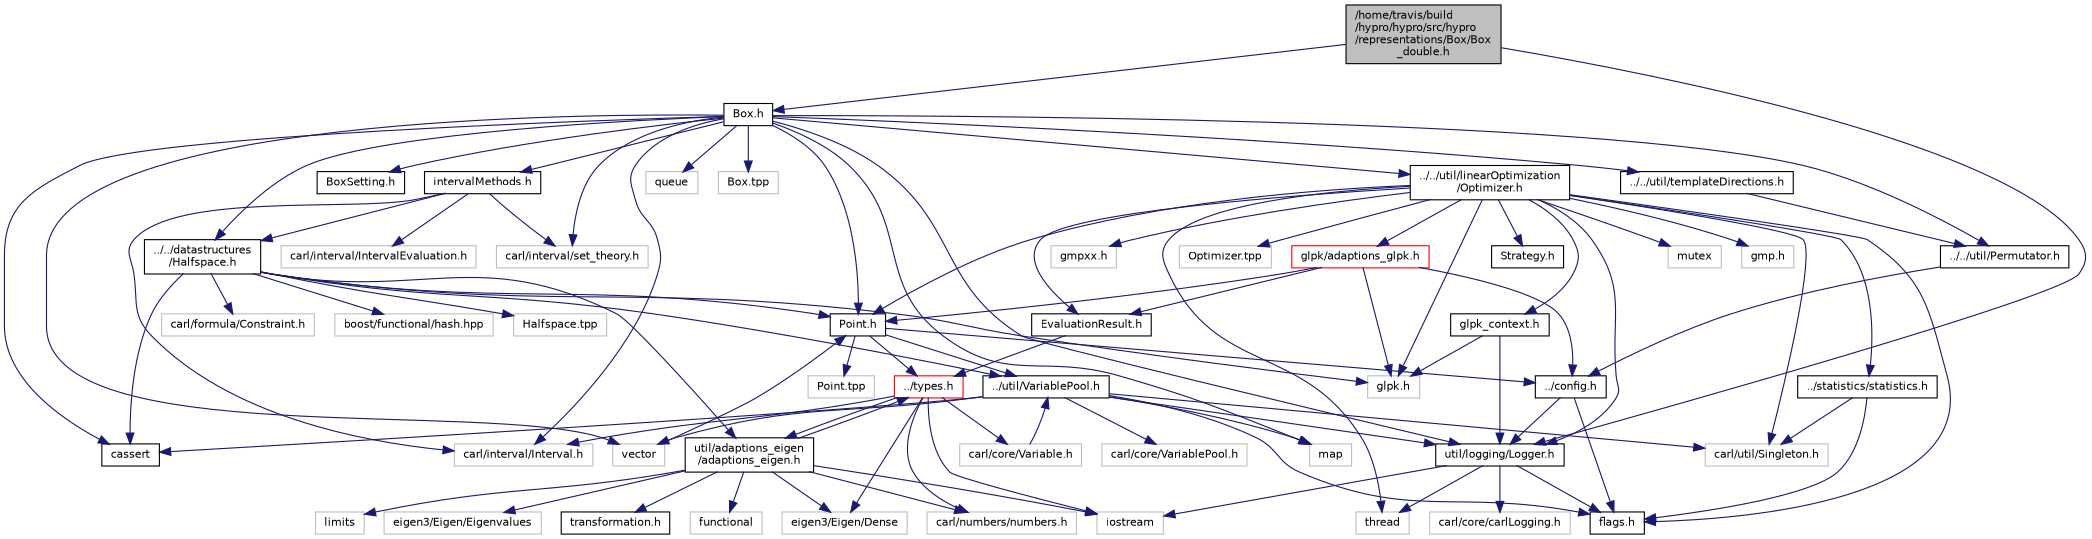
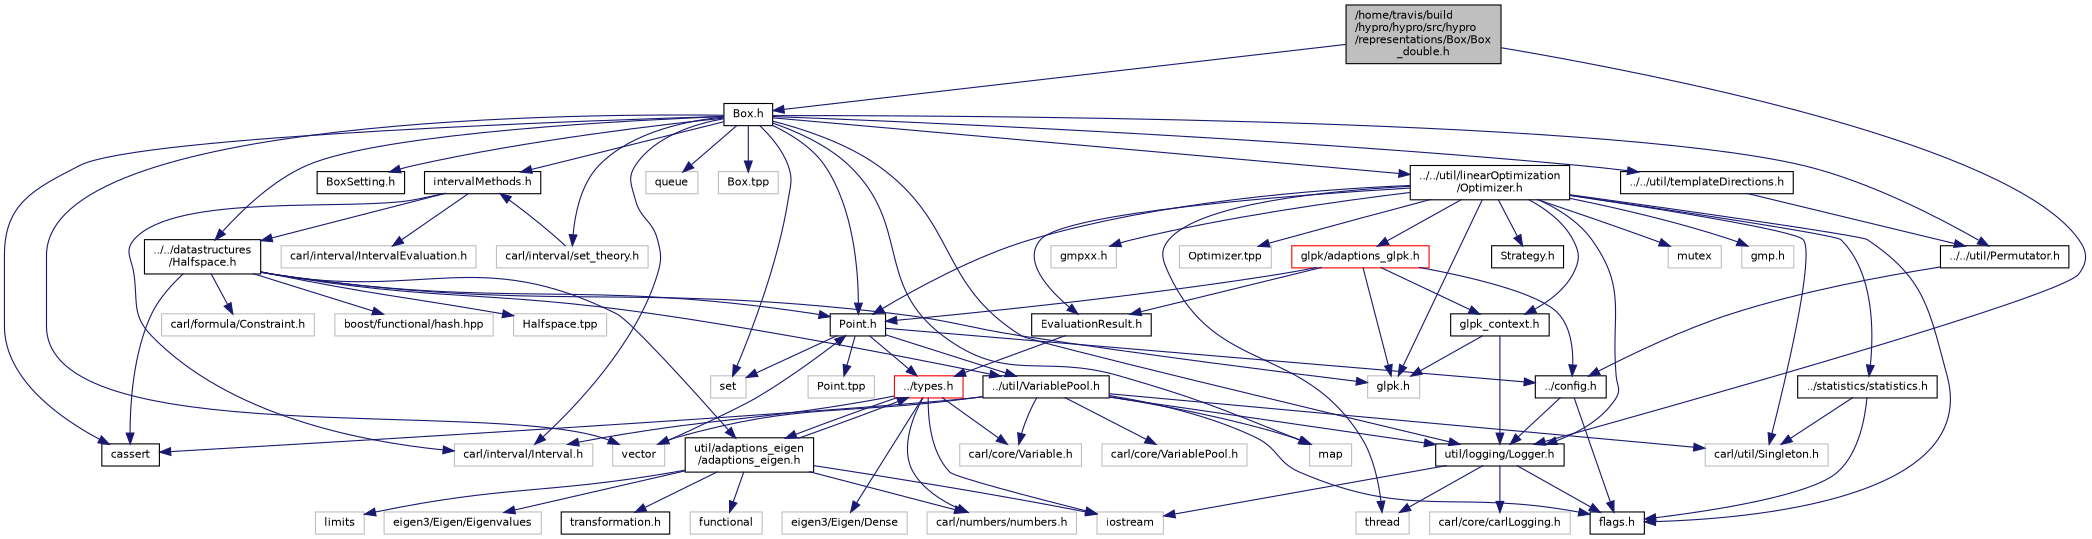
(517, 217) -> (538, 222)
none -> (1425, 288)
none -> (728, 387)
(1038, 427) -> (1028, 415)
(797, 489) -> none
